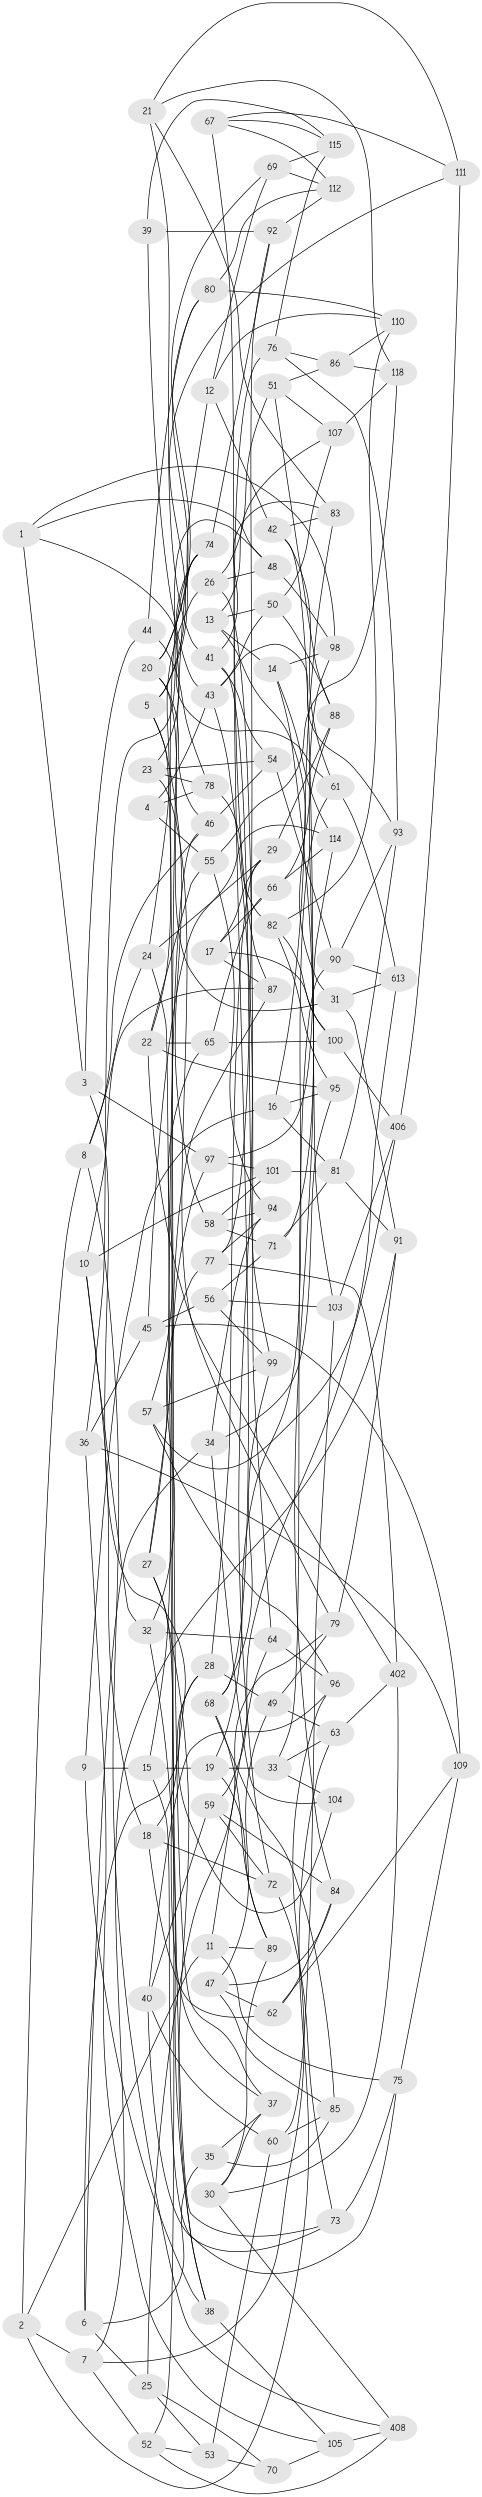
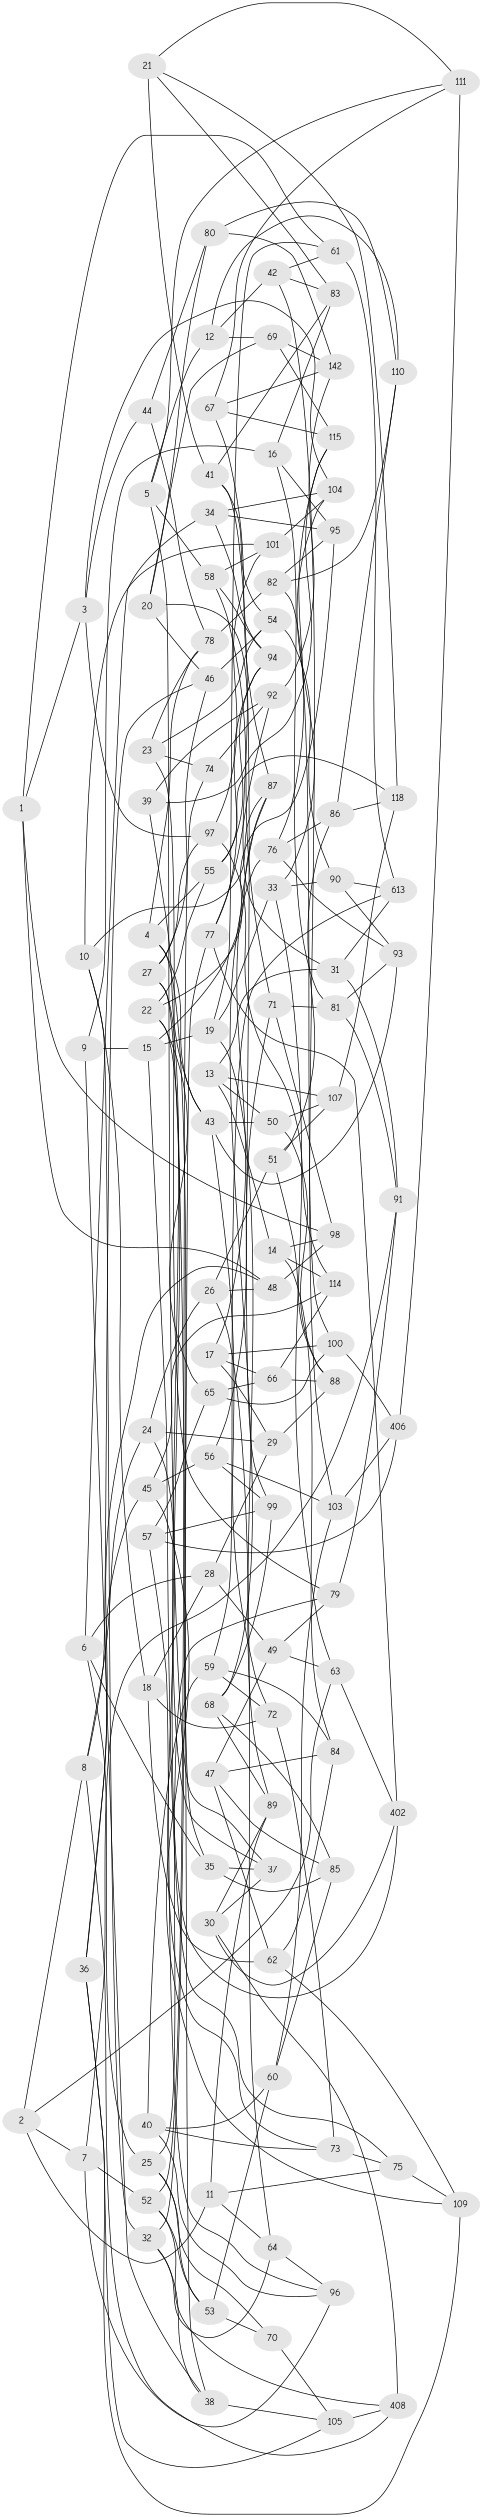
(335, 189) -> (335, 367)
(170, 792) -> none
(304, 1171) -> (300, 521)
none -> (186, 1400)
